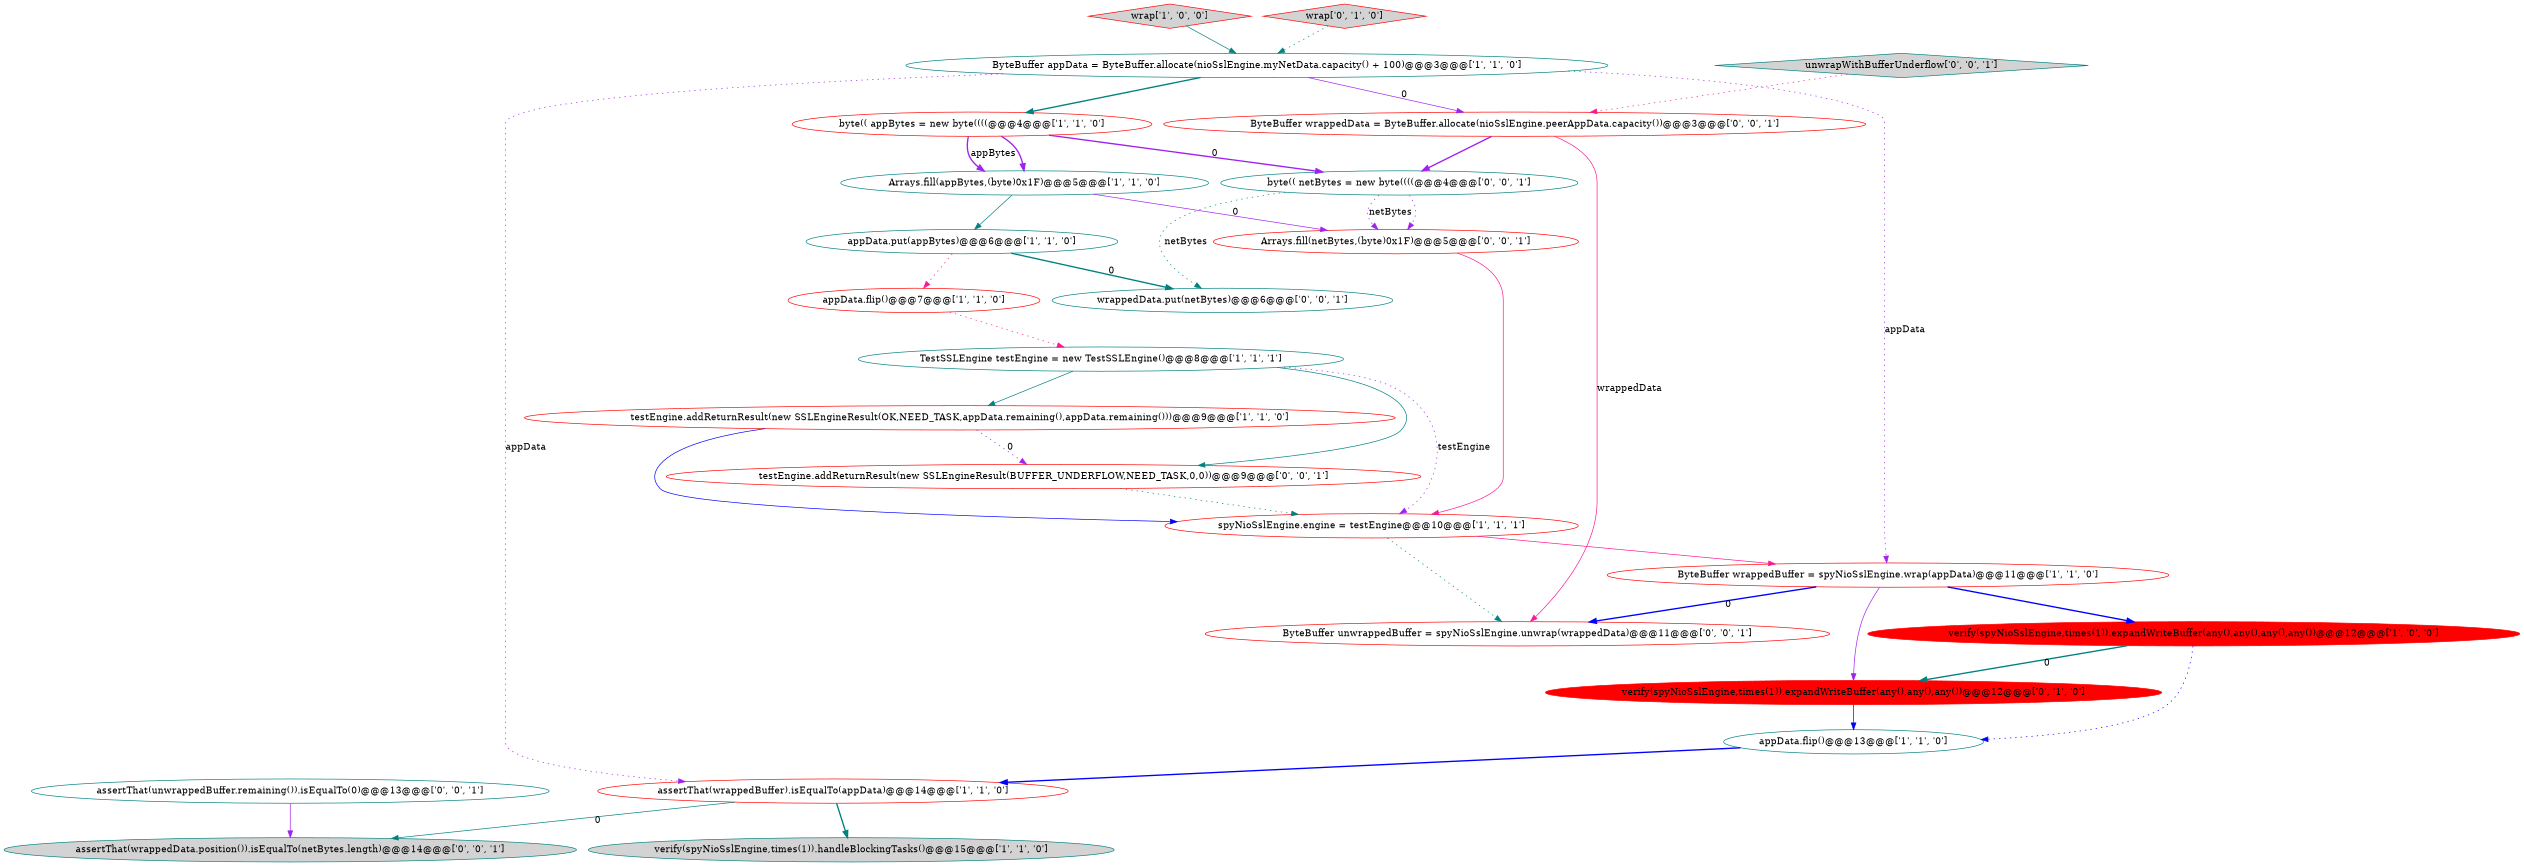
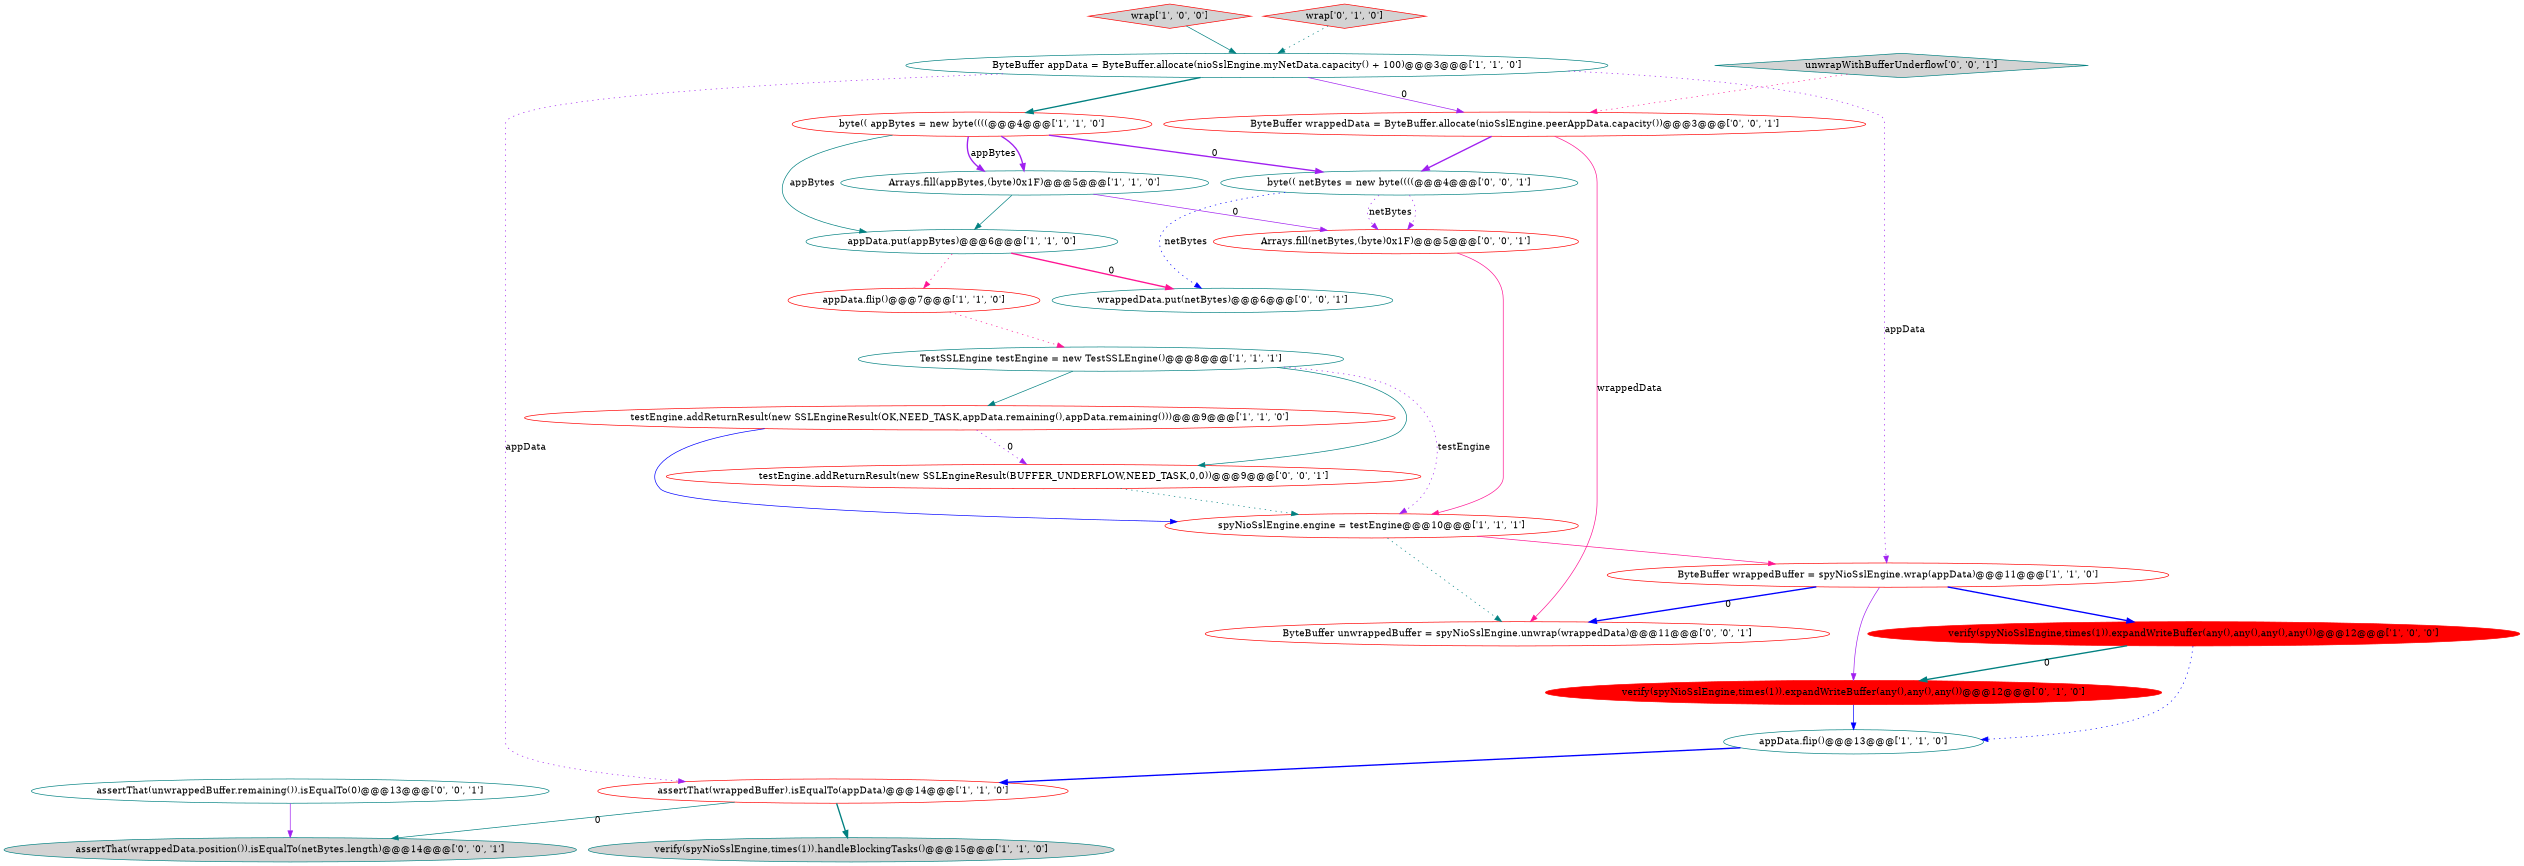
none -> (789, 172)
(1188, 214) -> (1188, 214)
(1089, 270) -> (1089, 270)
